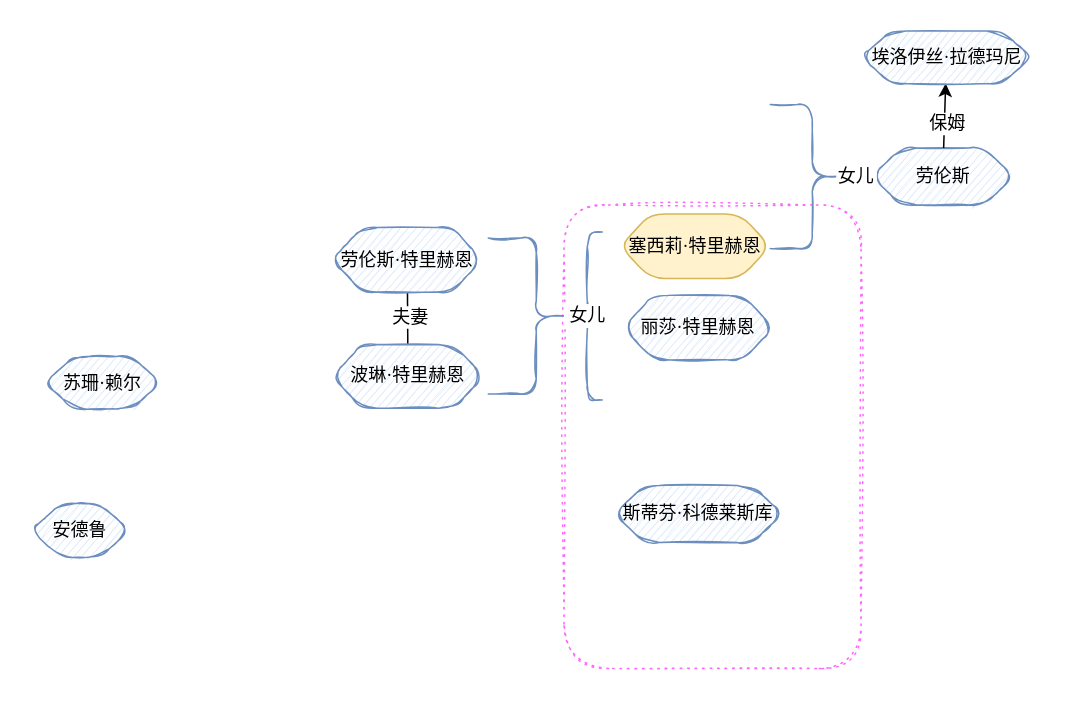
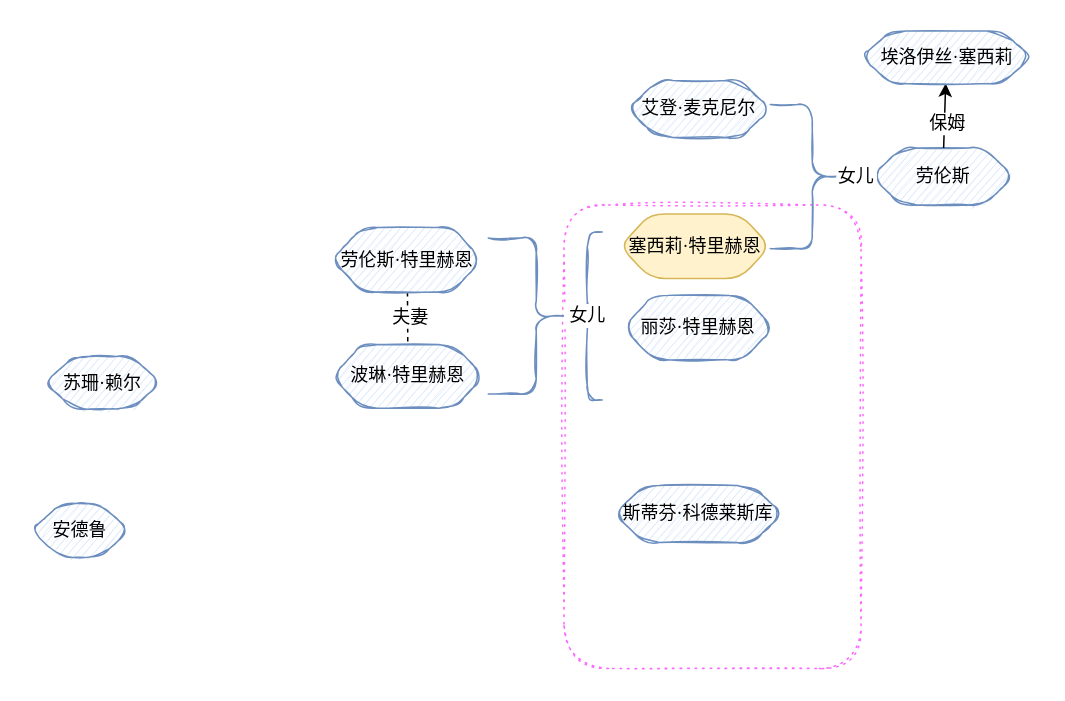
(947, 58) -> (947, 58)
none -> (699, 109)
(408, 336) -> (408, 336)
